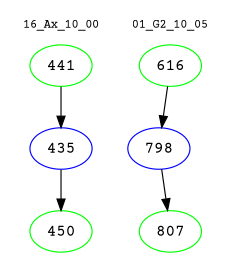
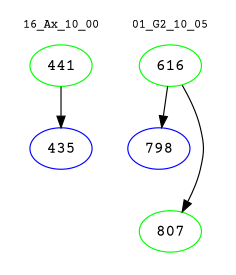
(164, 184) -> (203, 143)
(61, 231) -> none
